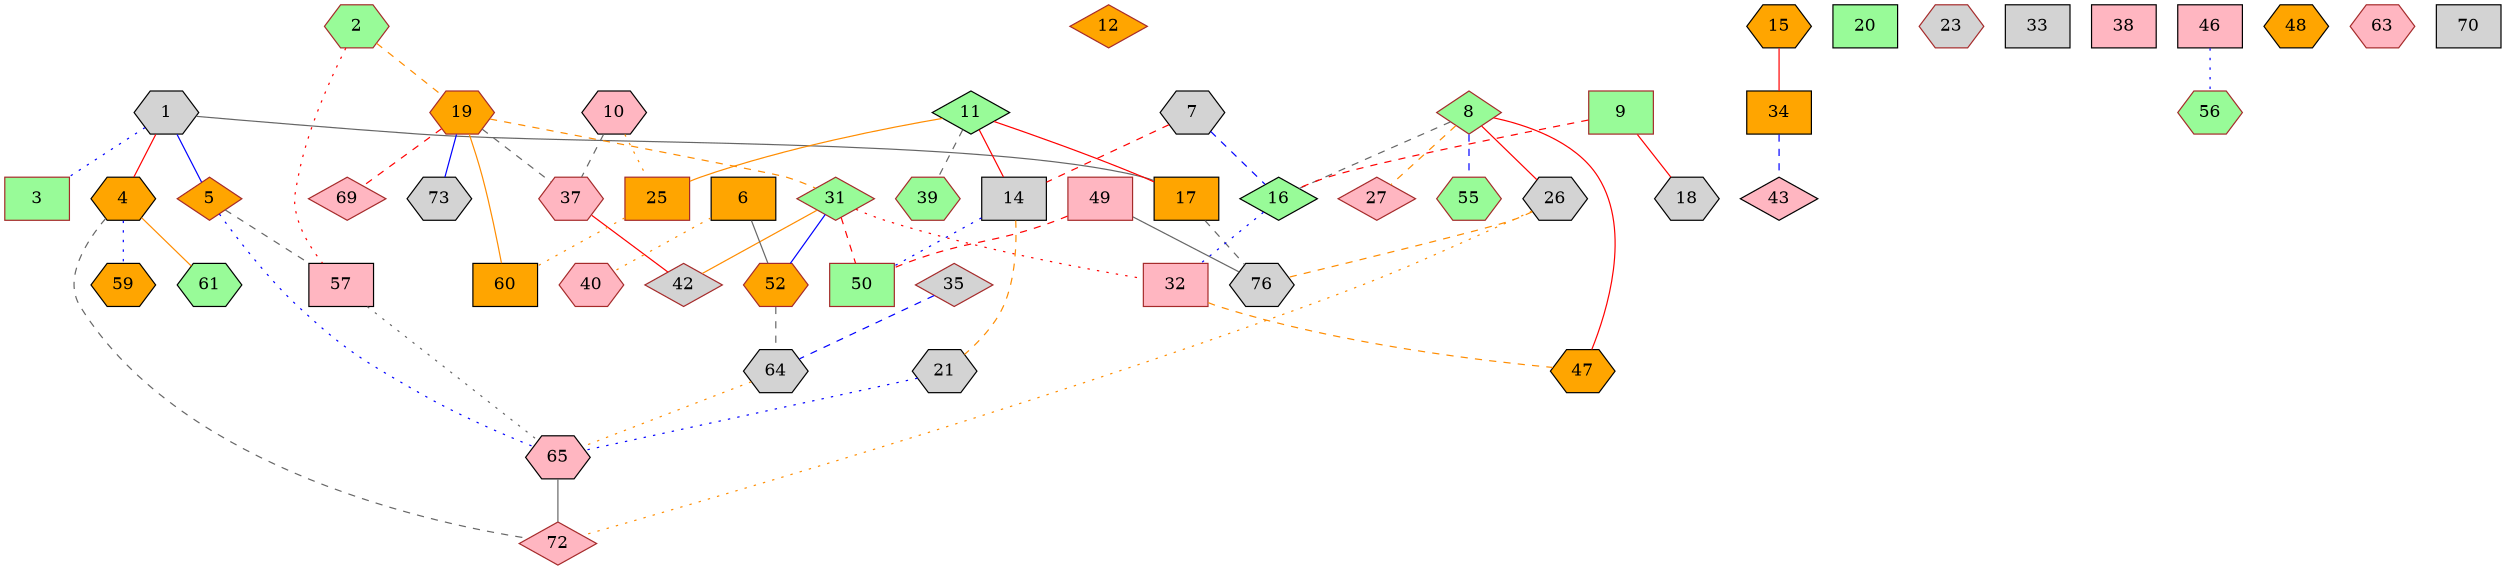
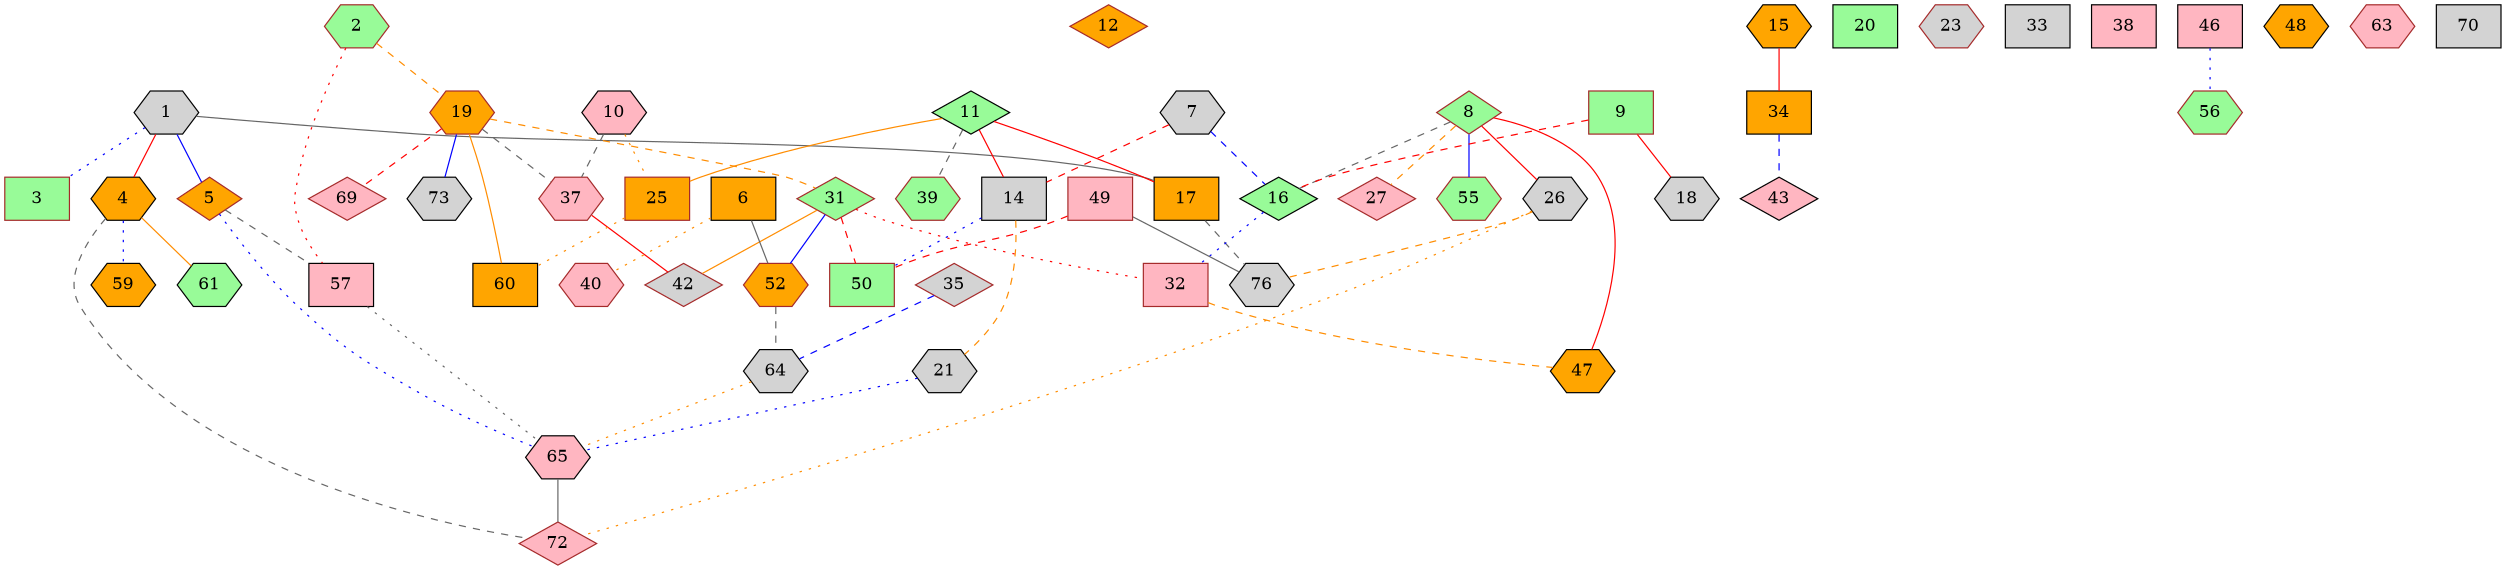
(1469, 156) -> (1469, 156)
